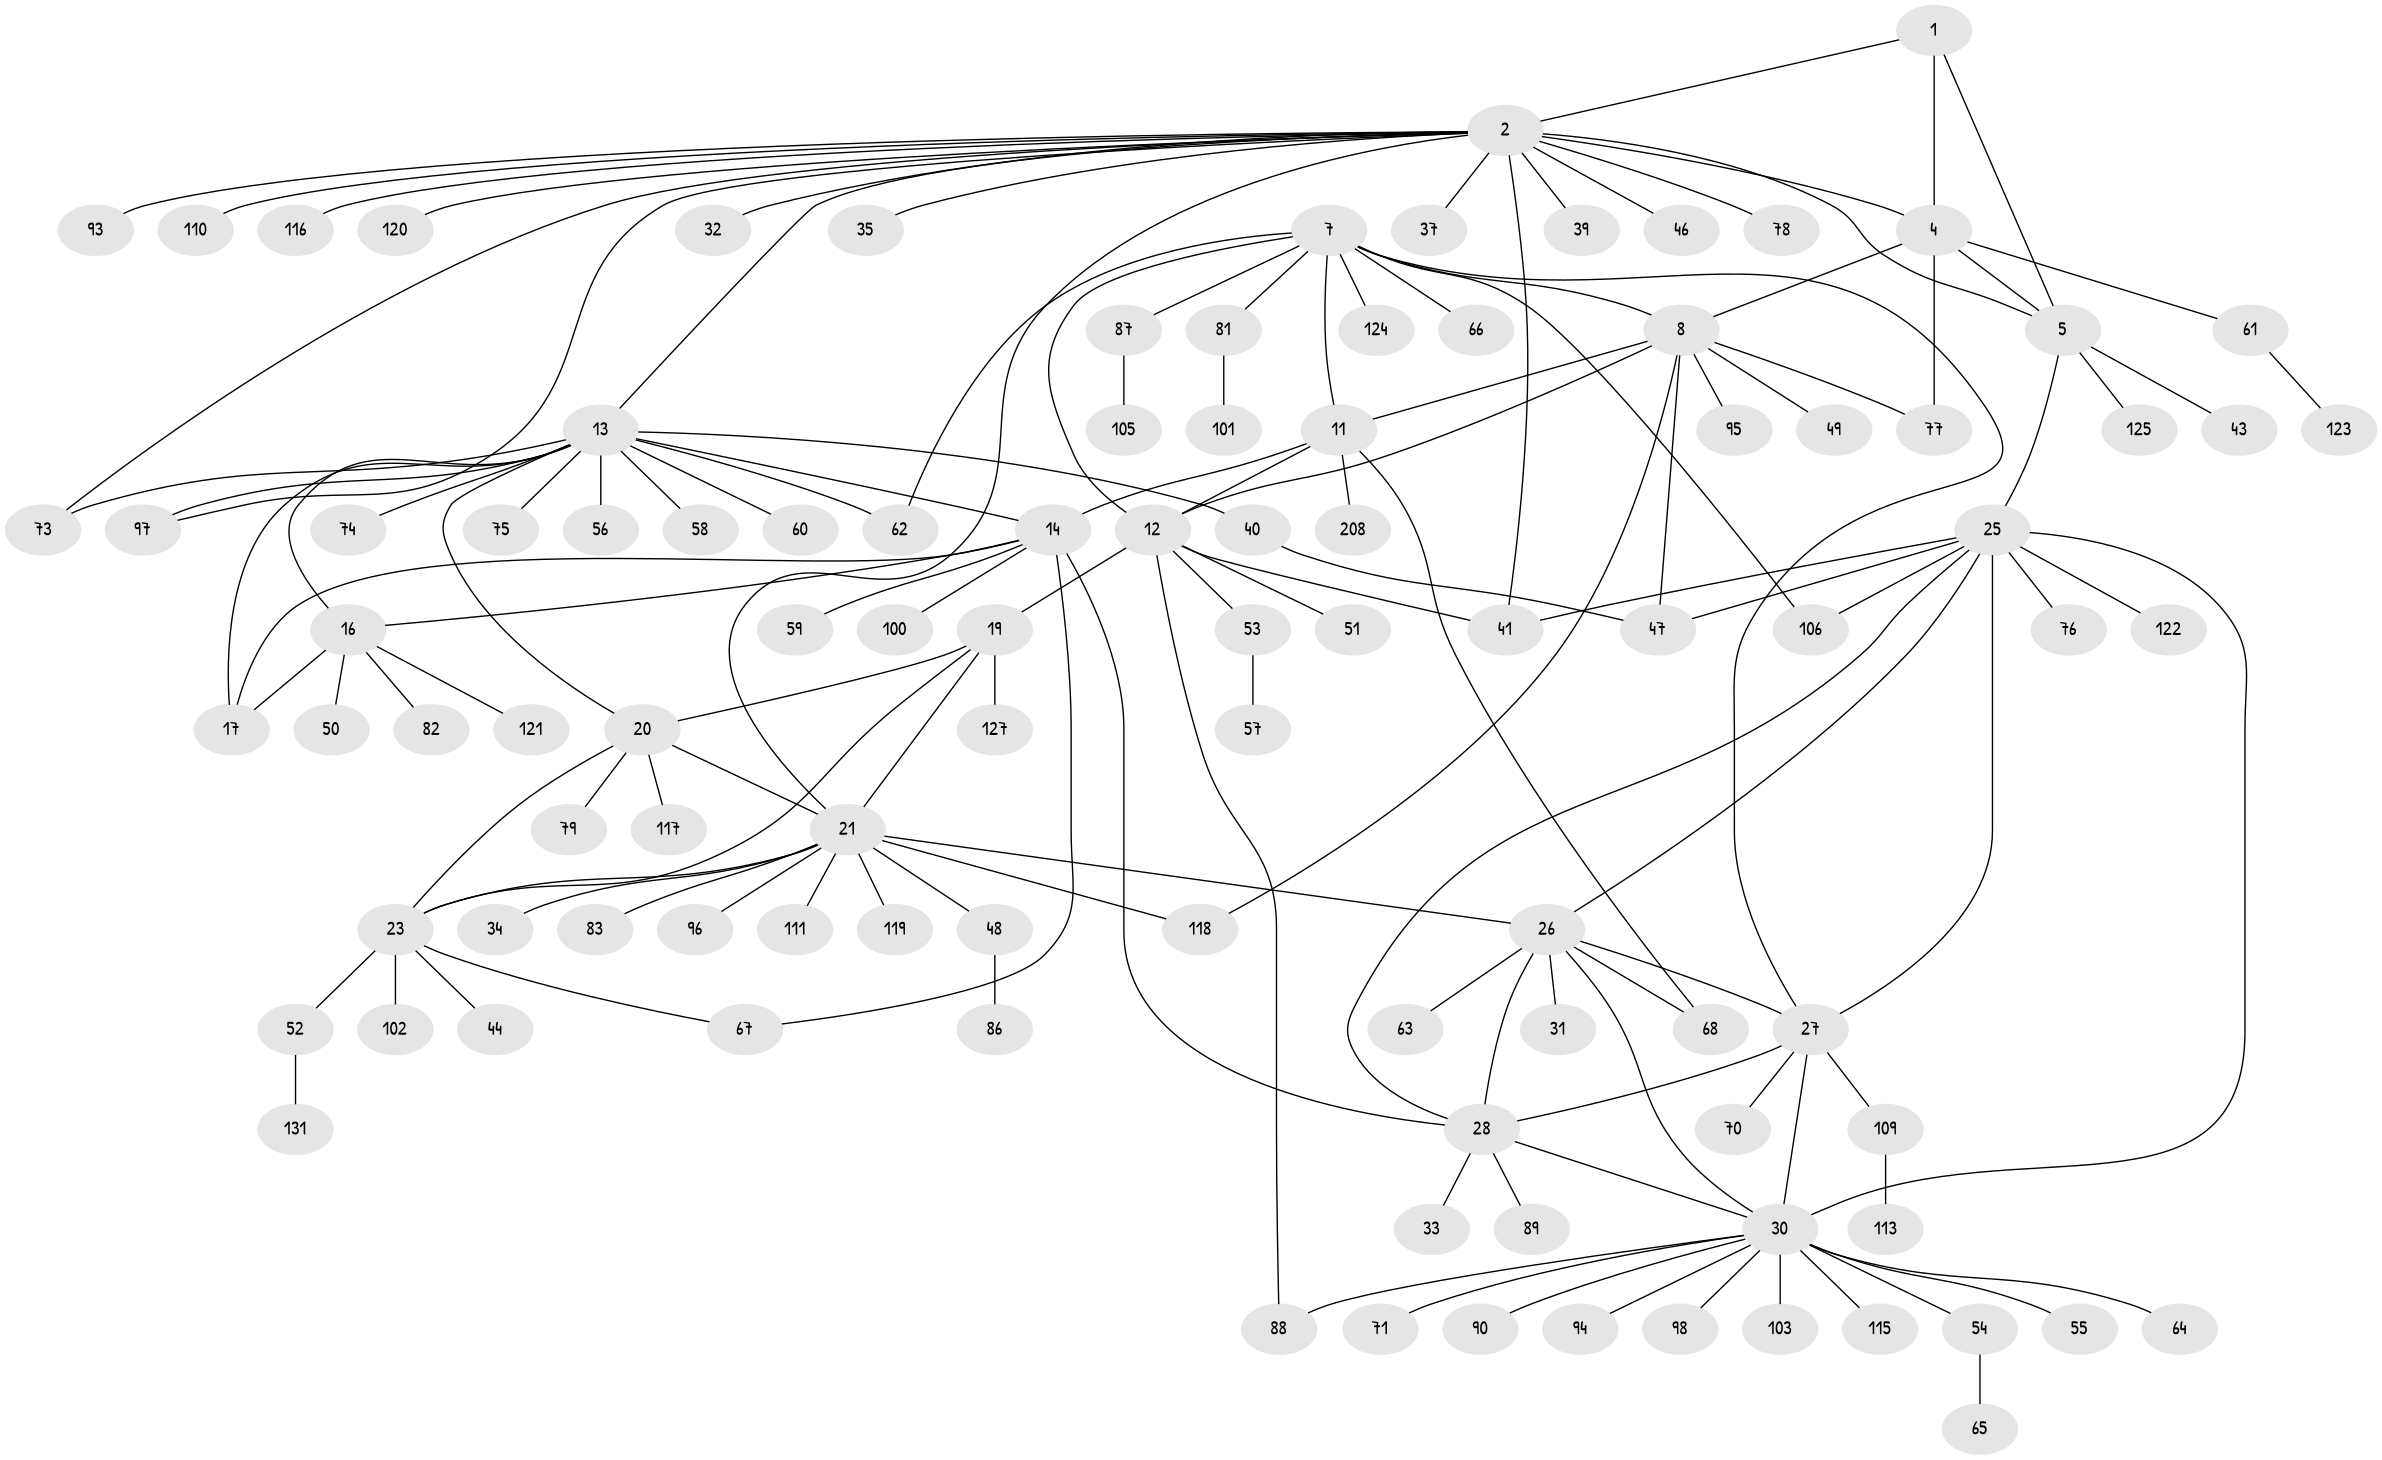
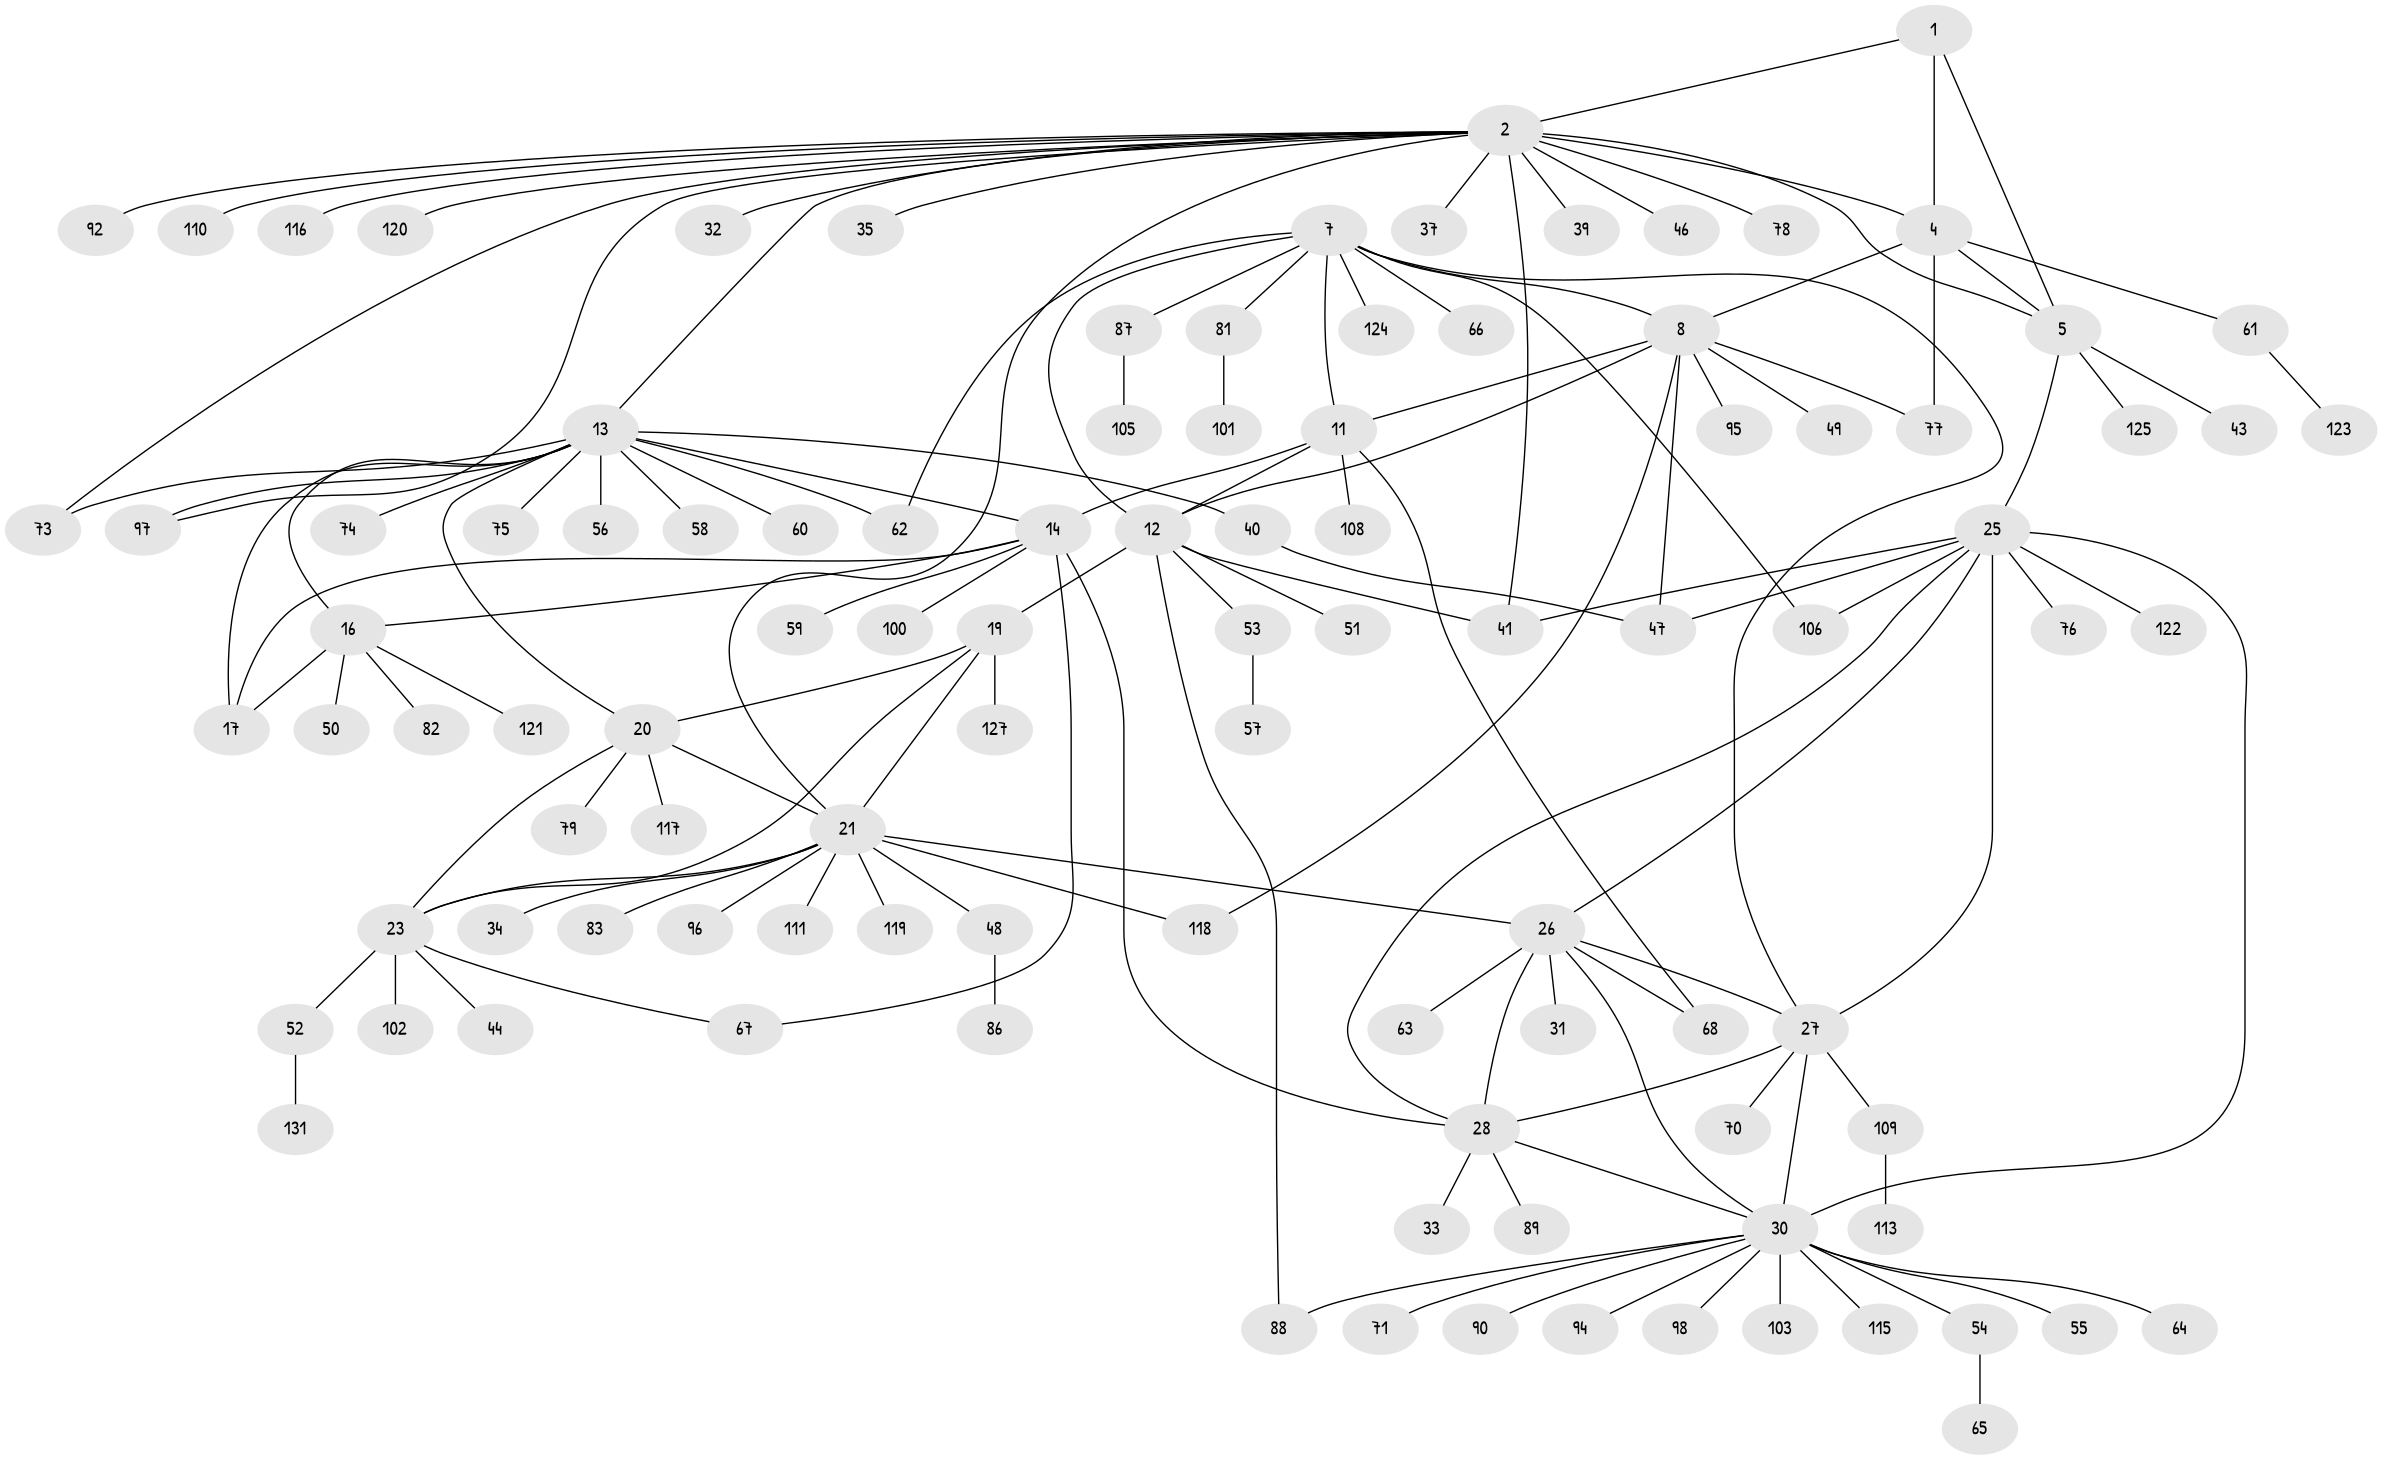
(96, 230) -> (96, 230)
(1353, 530) -> (1353, 530)
